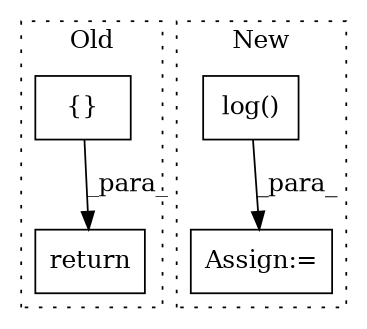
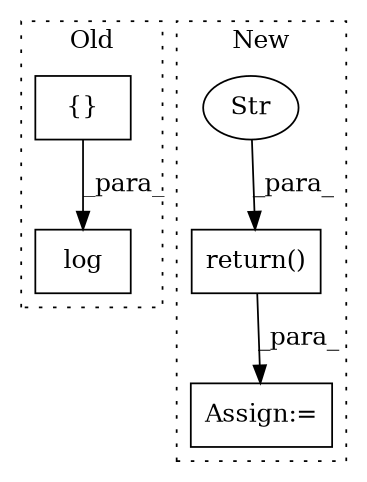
none -> (251, 108)
(251, 108) -> (256, 261)
(90, 261) -> (83, 261)
